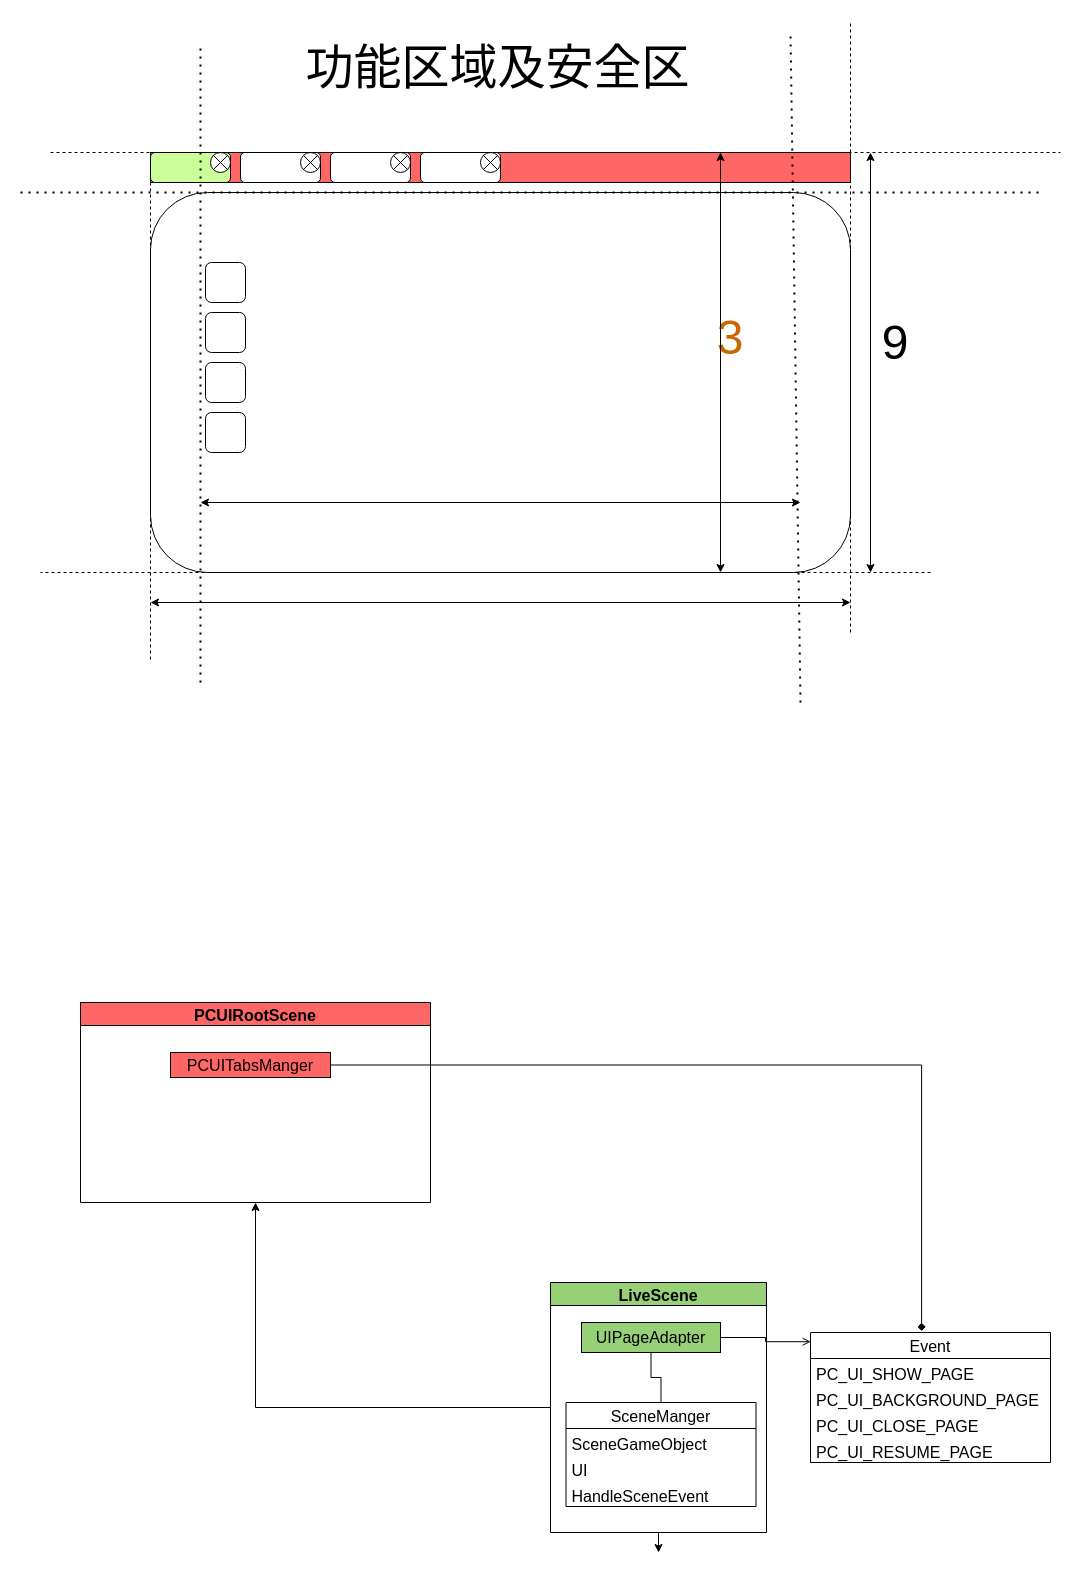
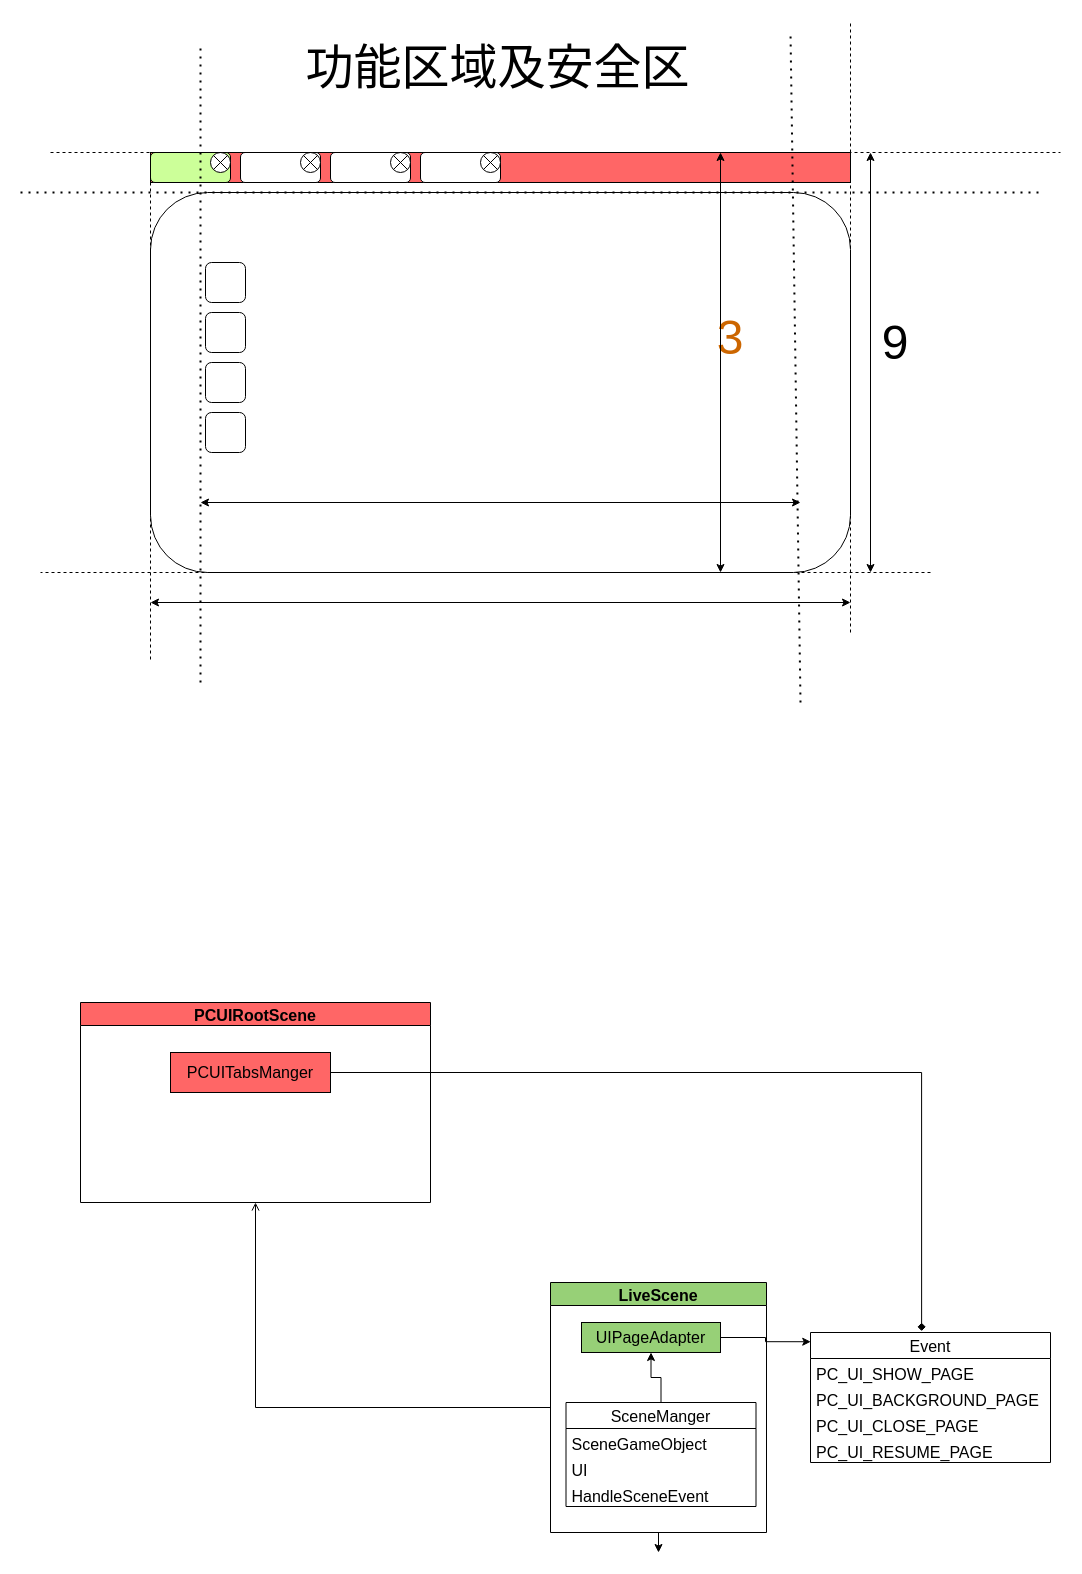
(251, 1065) -> (251, 1073)
(256, 1211) -> (256, 1209)
(804, 1342) -> (802, 1342)
(651, 1359) -> (651, 1361)
